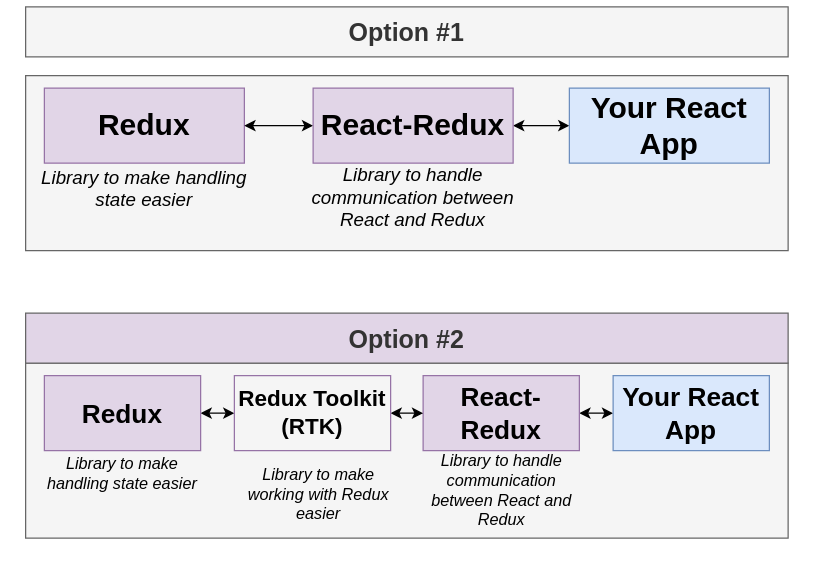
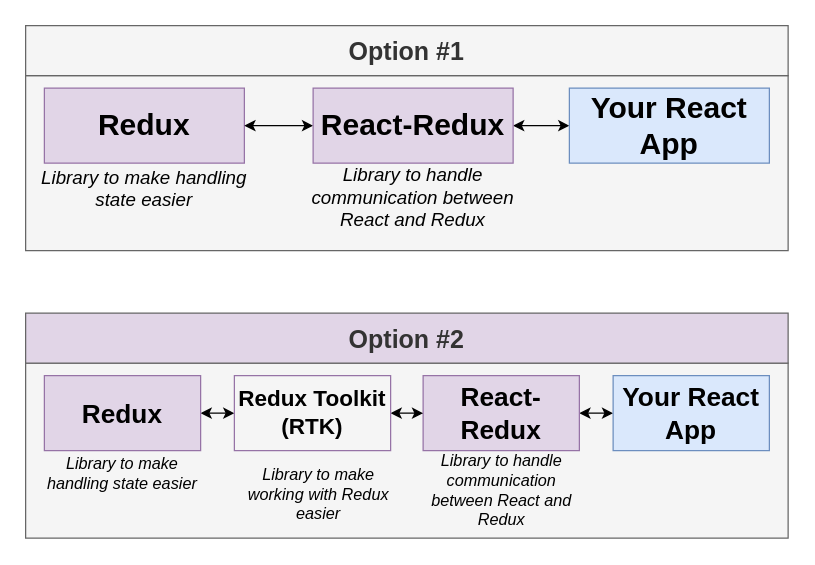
(407, 32) -> (407, 51)
